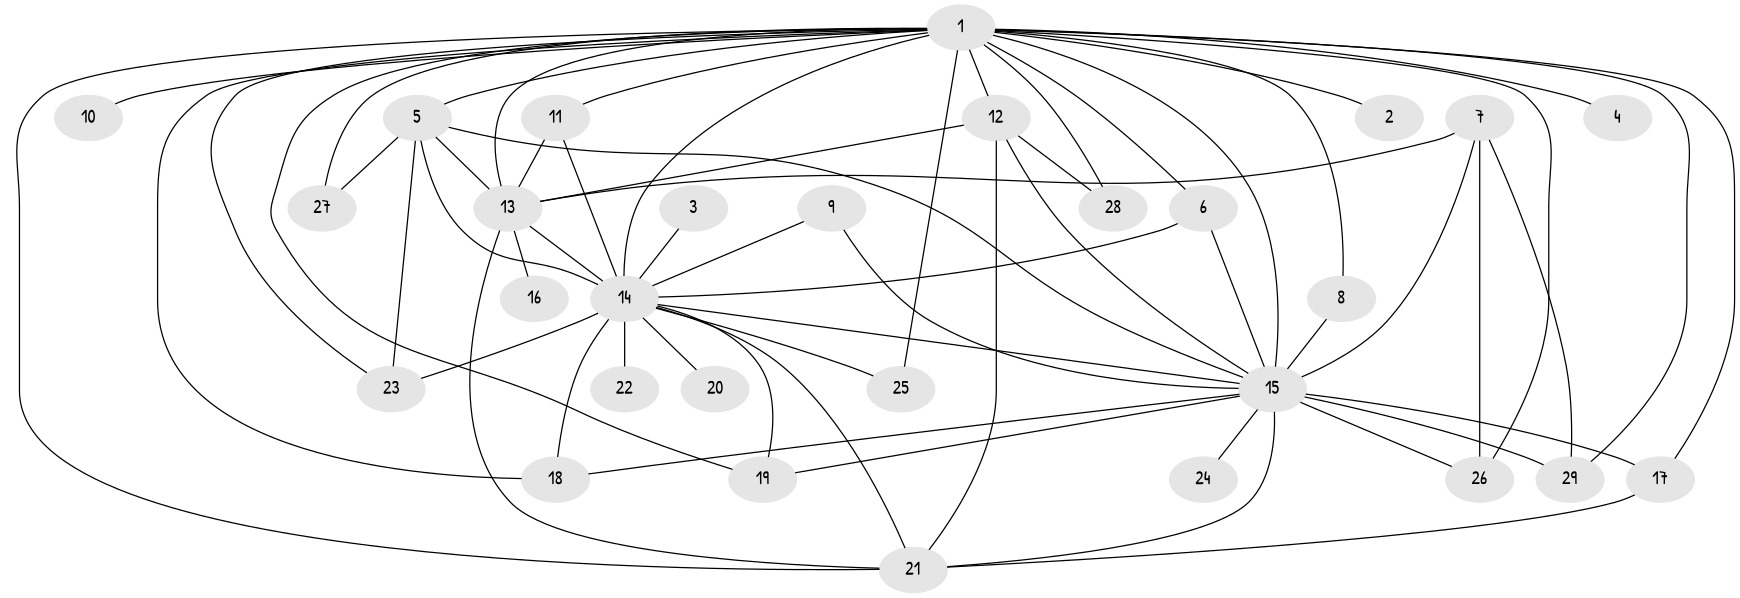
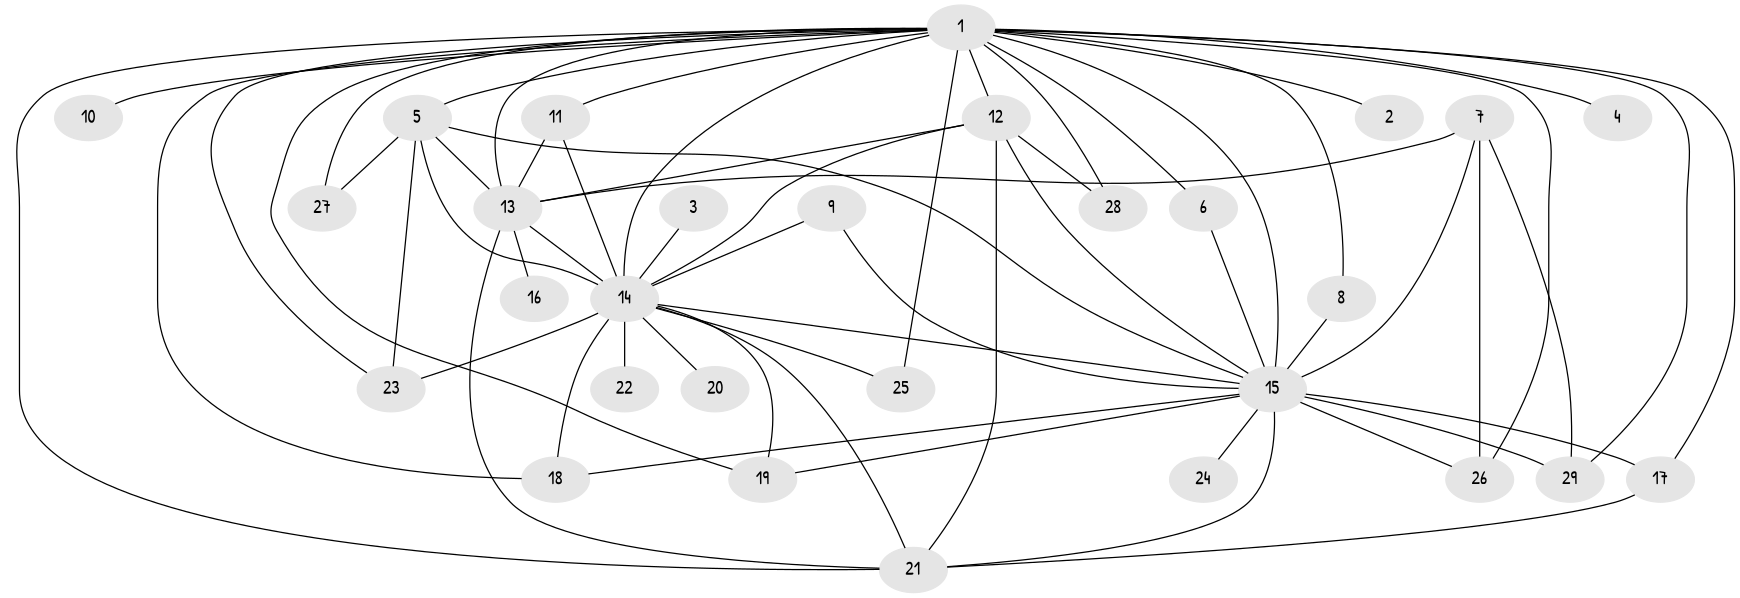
(934, 276) -> (787, 185)
